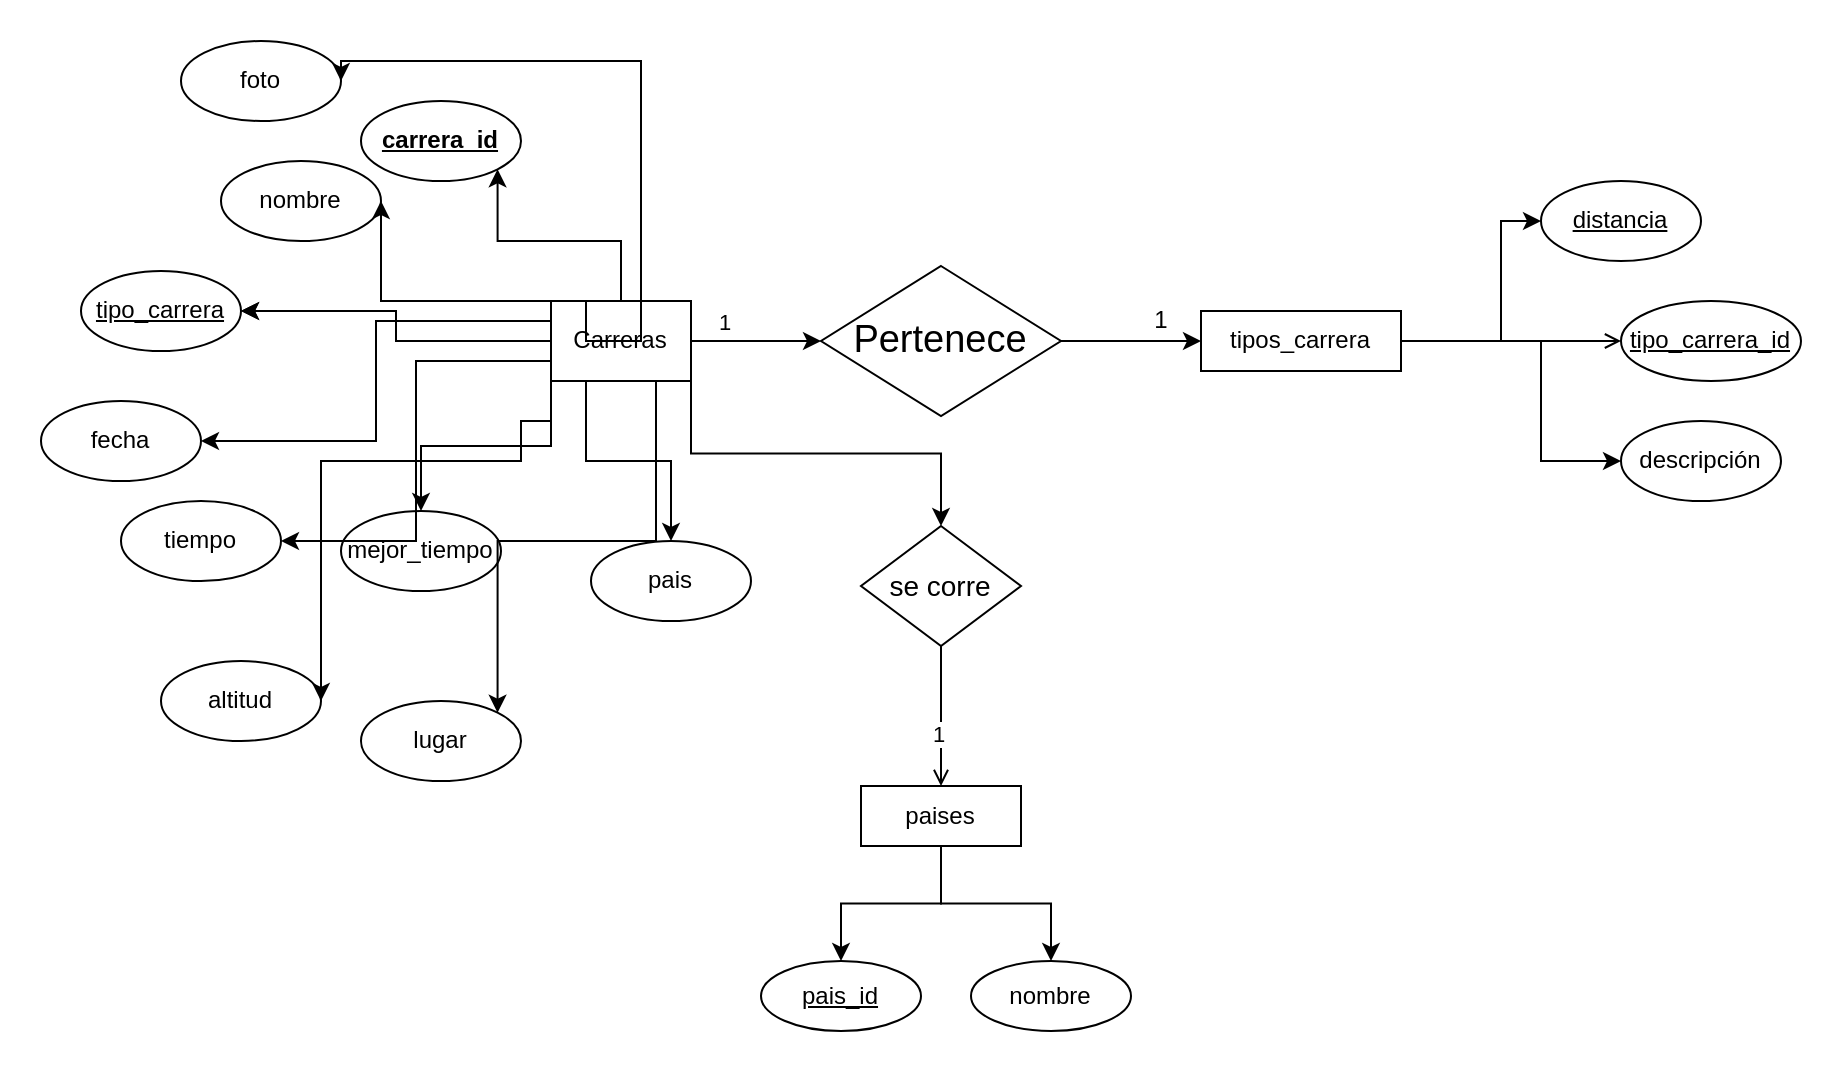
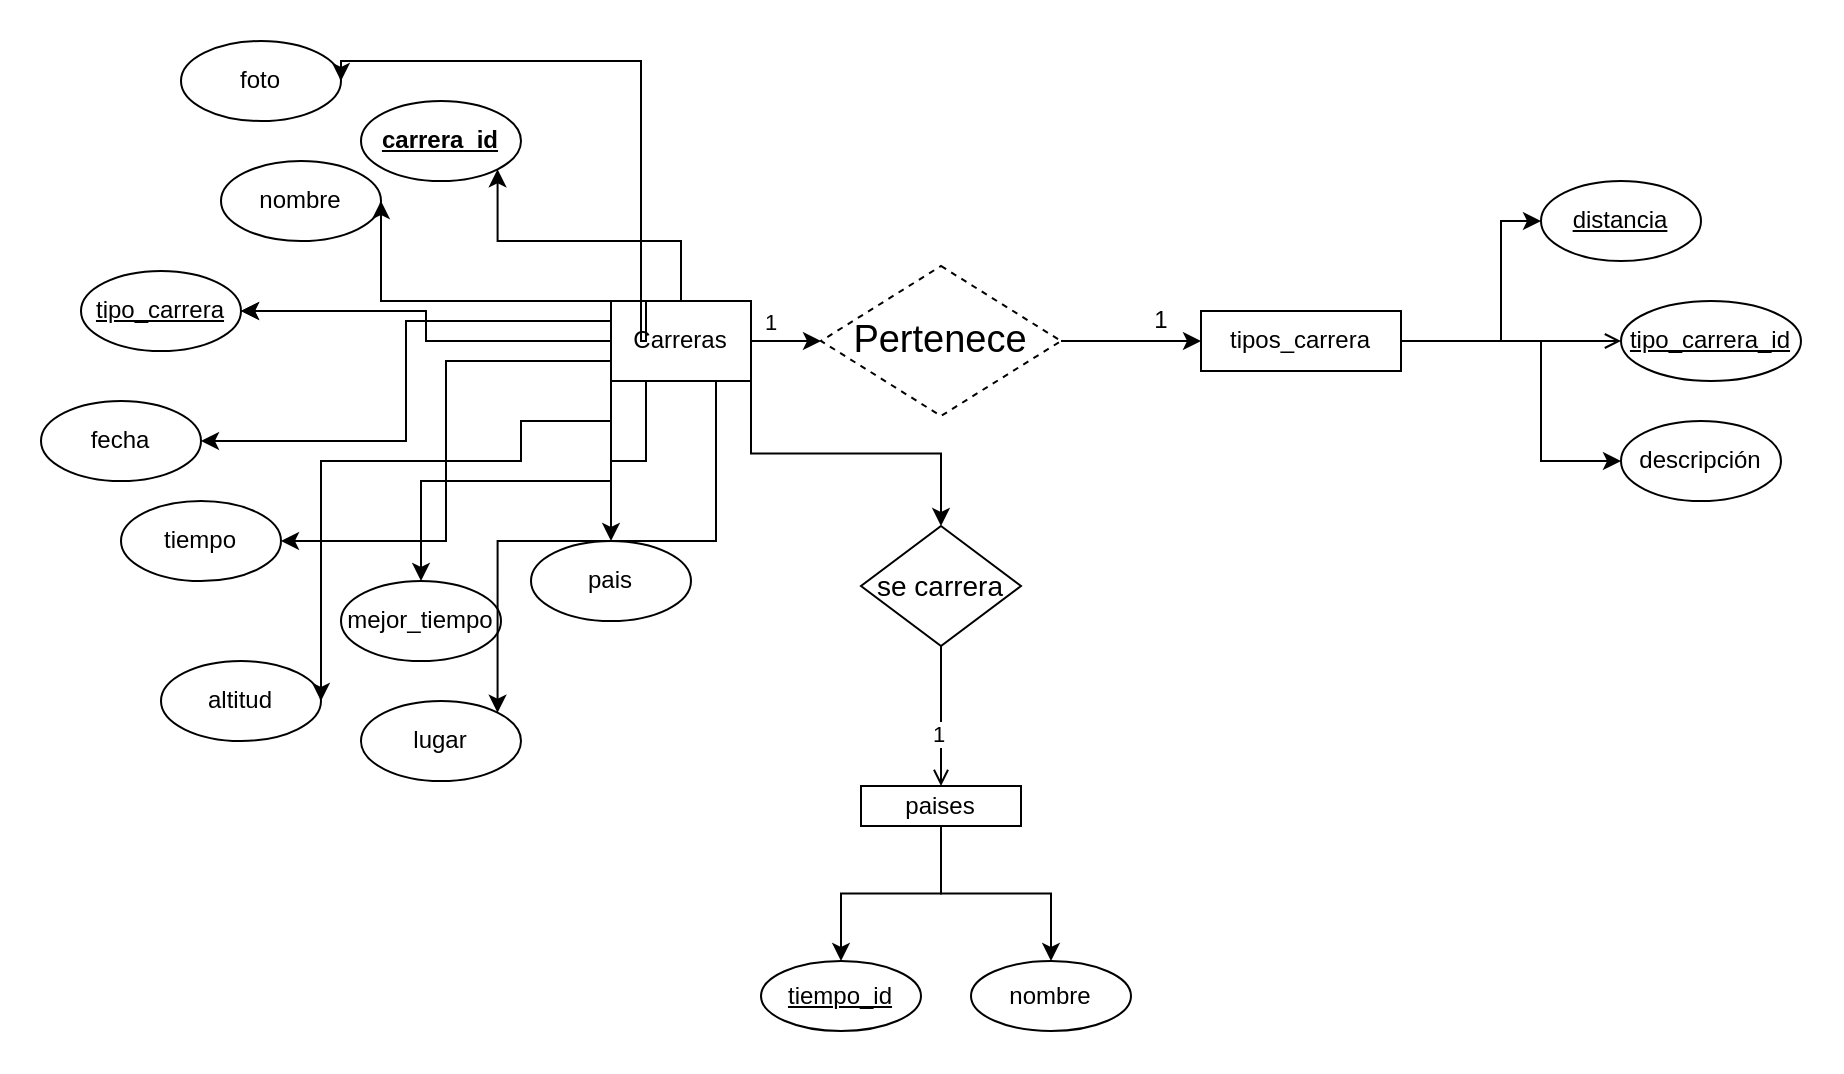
(621, 341) -> (681, 341)
(941, 341) -> (941, 341)
(421, 551) -> (421, 621)
(671, 581) -> (611, 581)
(941, 587) -> (941, 587)
(941, 816) -> (941, 806)
(841, 997) -> (841, 997)
